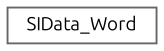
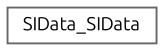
(82, 25) -> (82, 25)
